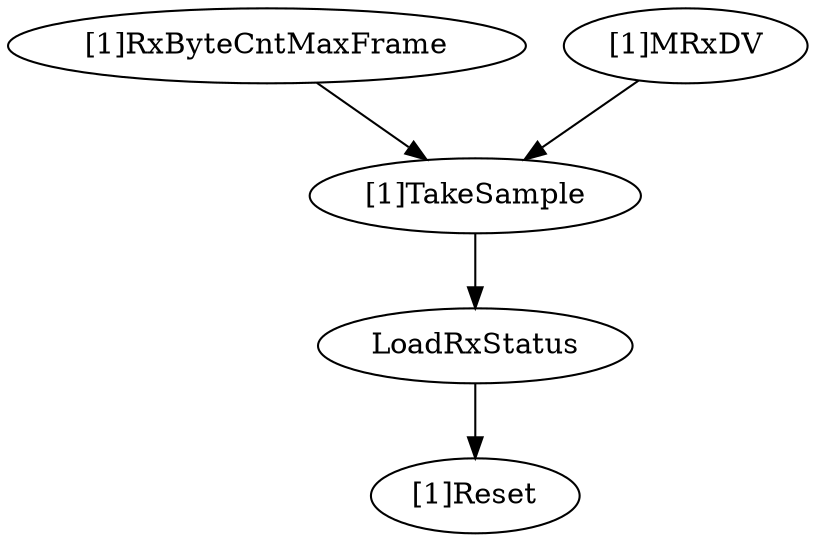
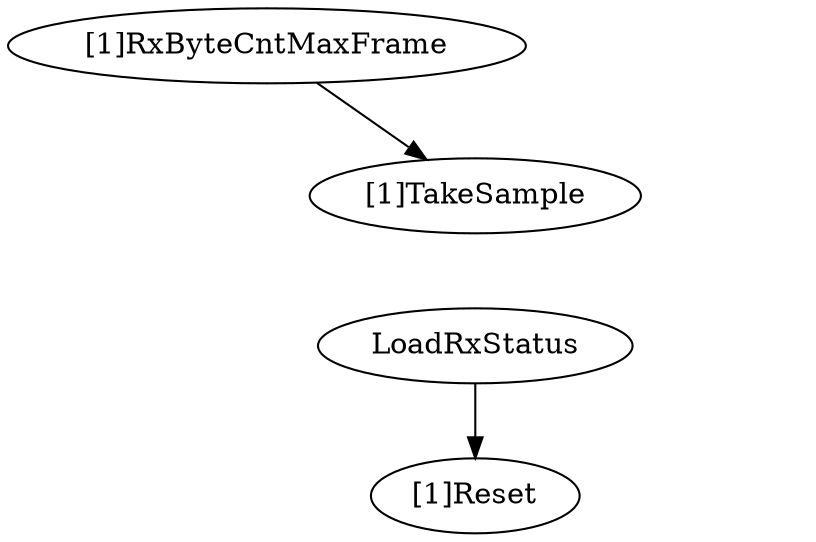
(686, 46) -> none
(475, 261) -> none
